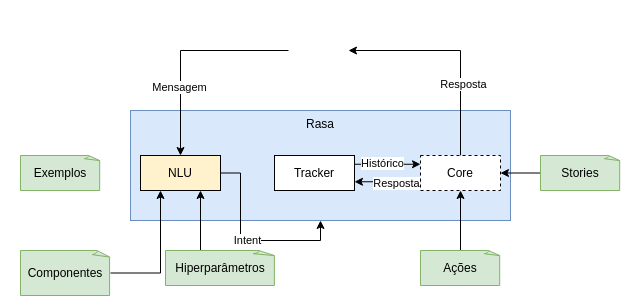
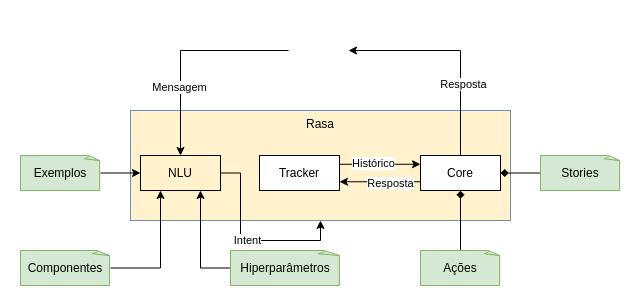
(321, 125) -> (321, 125)
none -> (117, 173)
(315, 173) -> (300, 173)
(461, 173) -> (461, 173)
(509, 173) -> (509, 173)
(461, 198) -> (461, 199)
(221, 268) -> (286, 268)
(66, 273) -> (66, 268)
